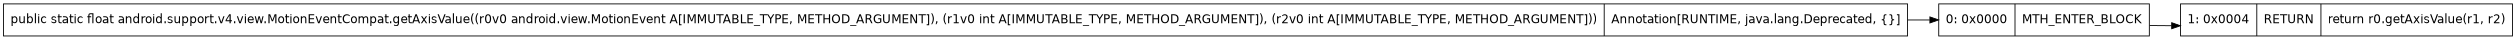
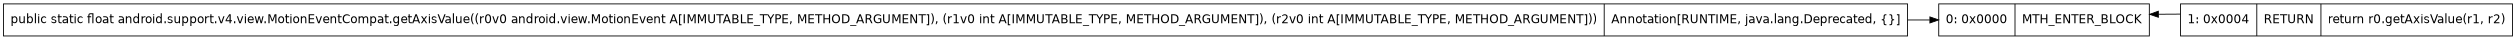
(2161, 26) -> (2169, 14)
